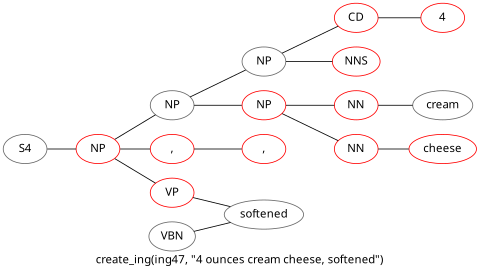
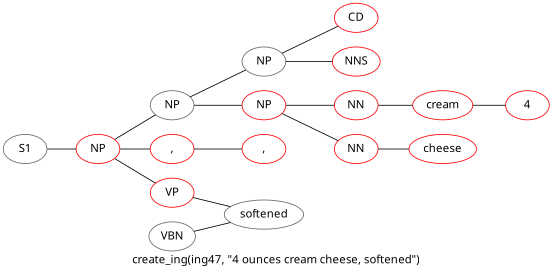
(399, 18) -> (489, 105)
(443, 105) -> (443, 105)
(25, 149) -> (25, 149)
